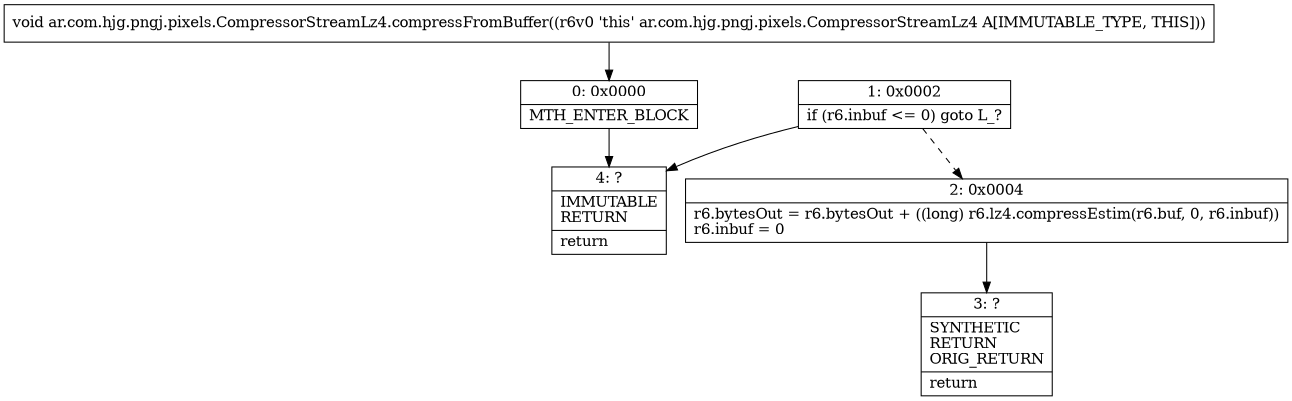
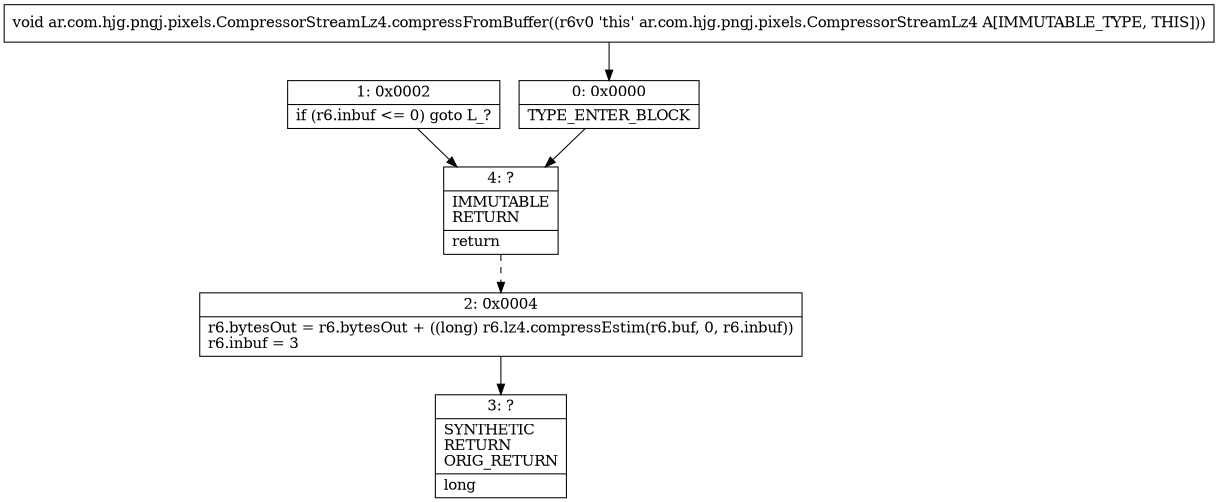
(609, 116) -> (609, 116)
(939, 149) -> (501, 268)
(740, 230) -> (254, 344)
(953, 383) -> (460, 485)
